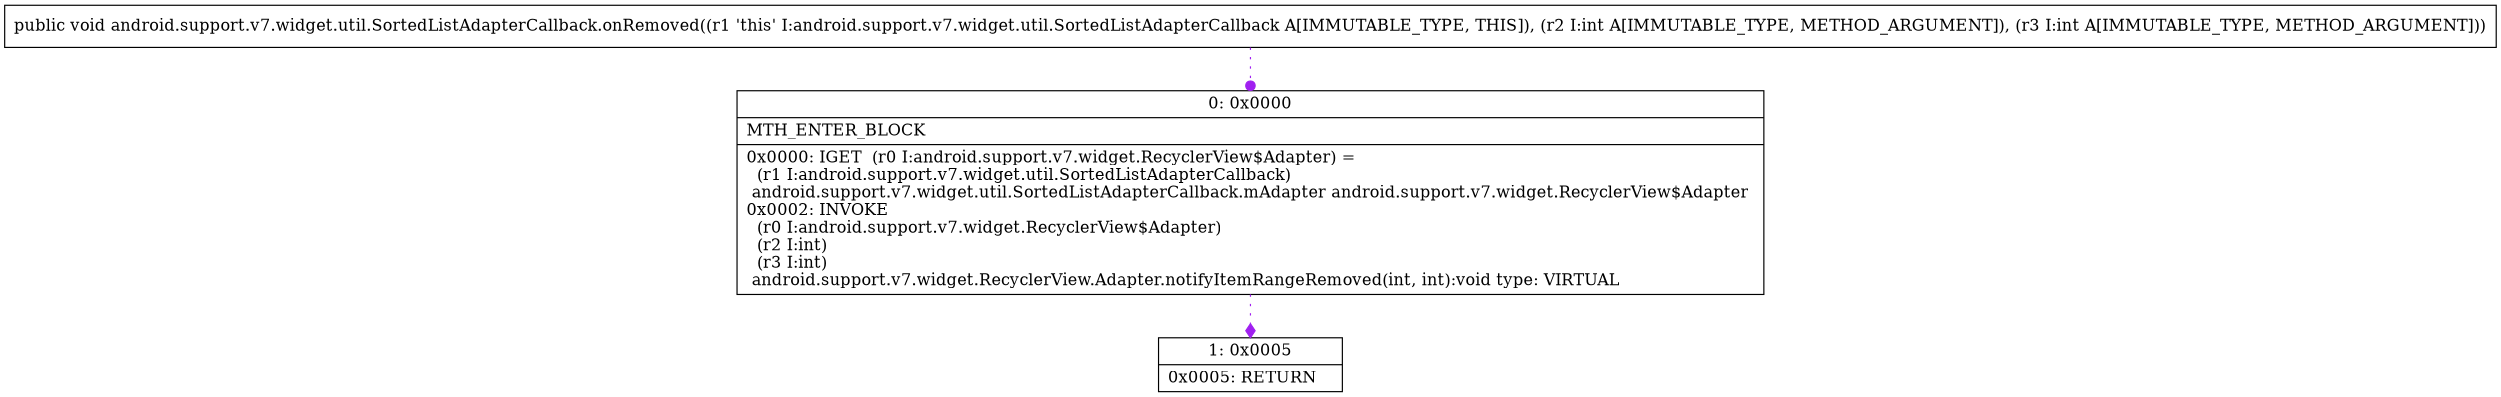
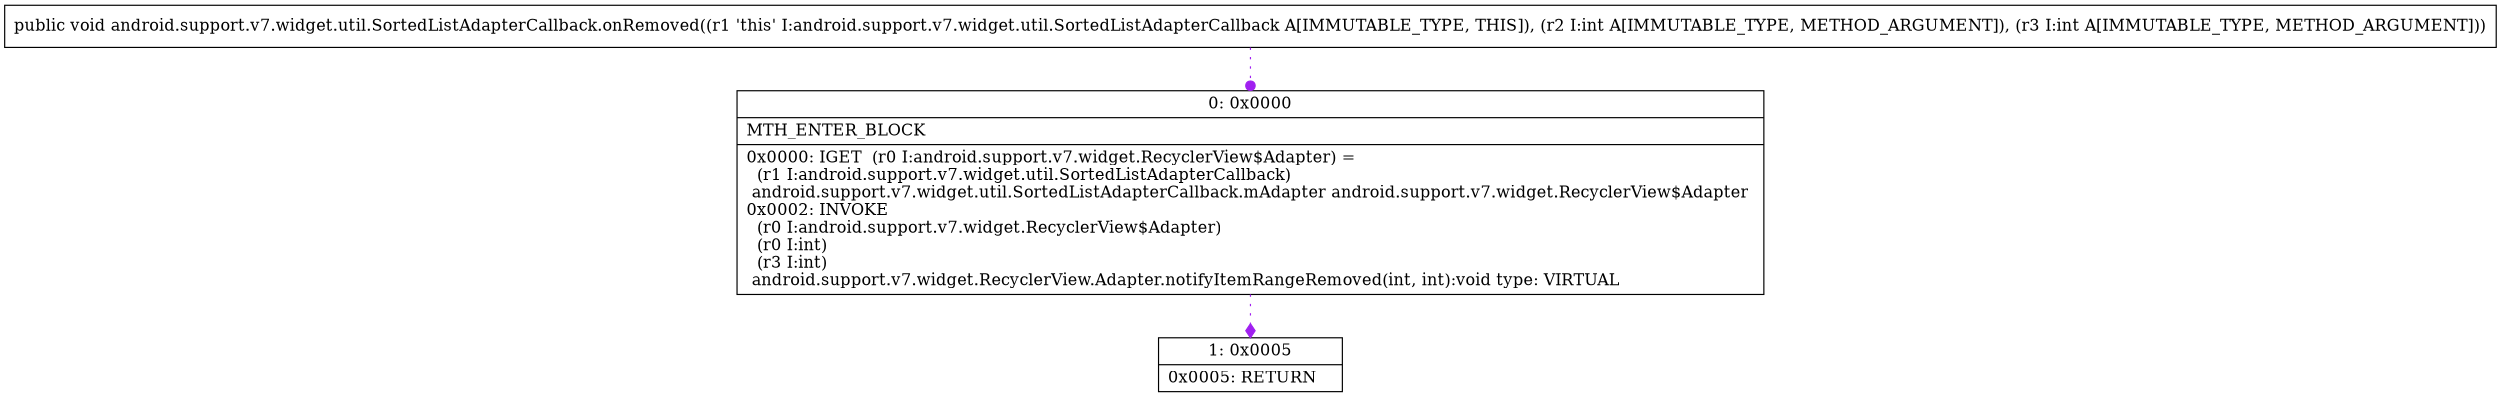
(787, 245) -> (787, 245)
